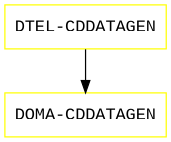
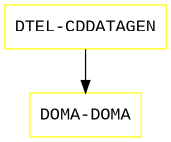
(86, 115) -> (86, 115)
